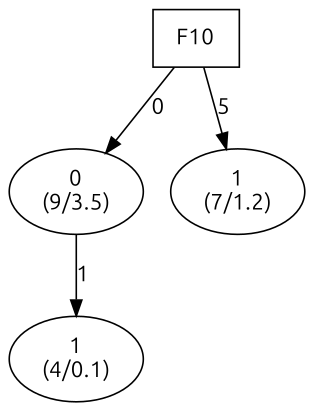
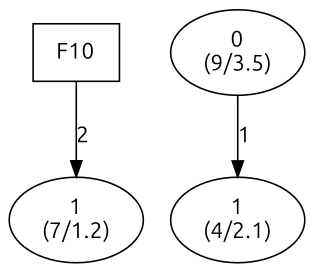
(145, 104) -> none
(224, 108) -> (83, 136)
(76, 359) -> (238, 220)
